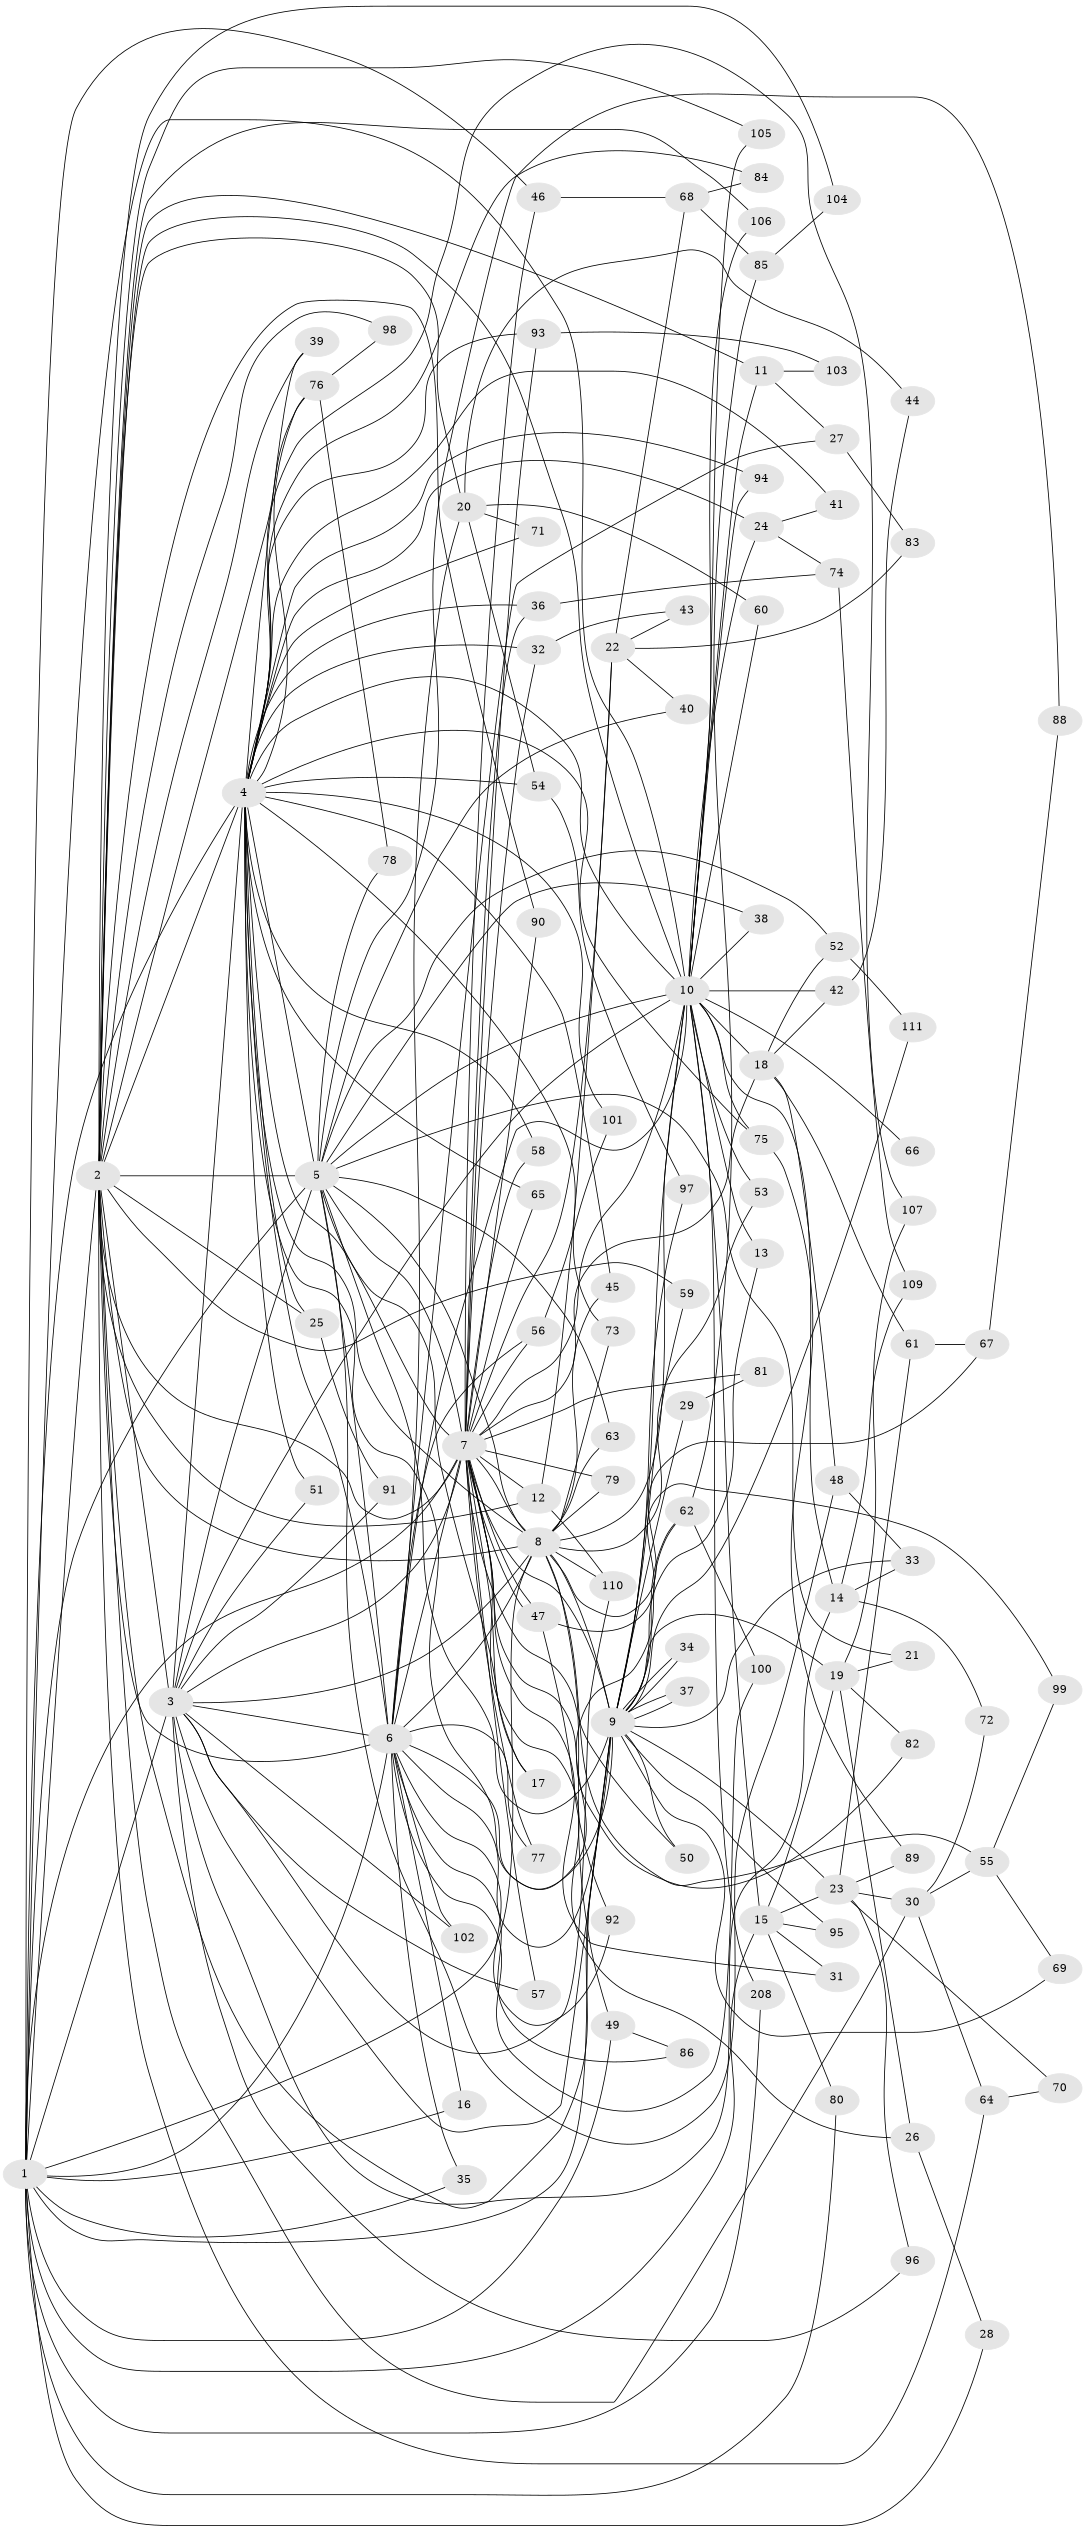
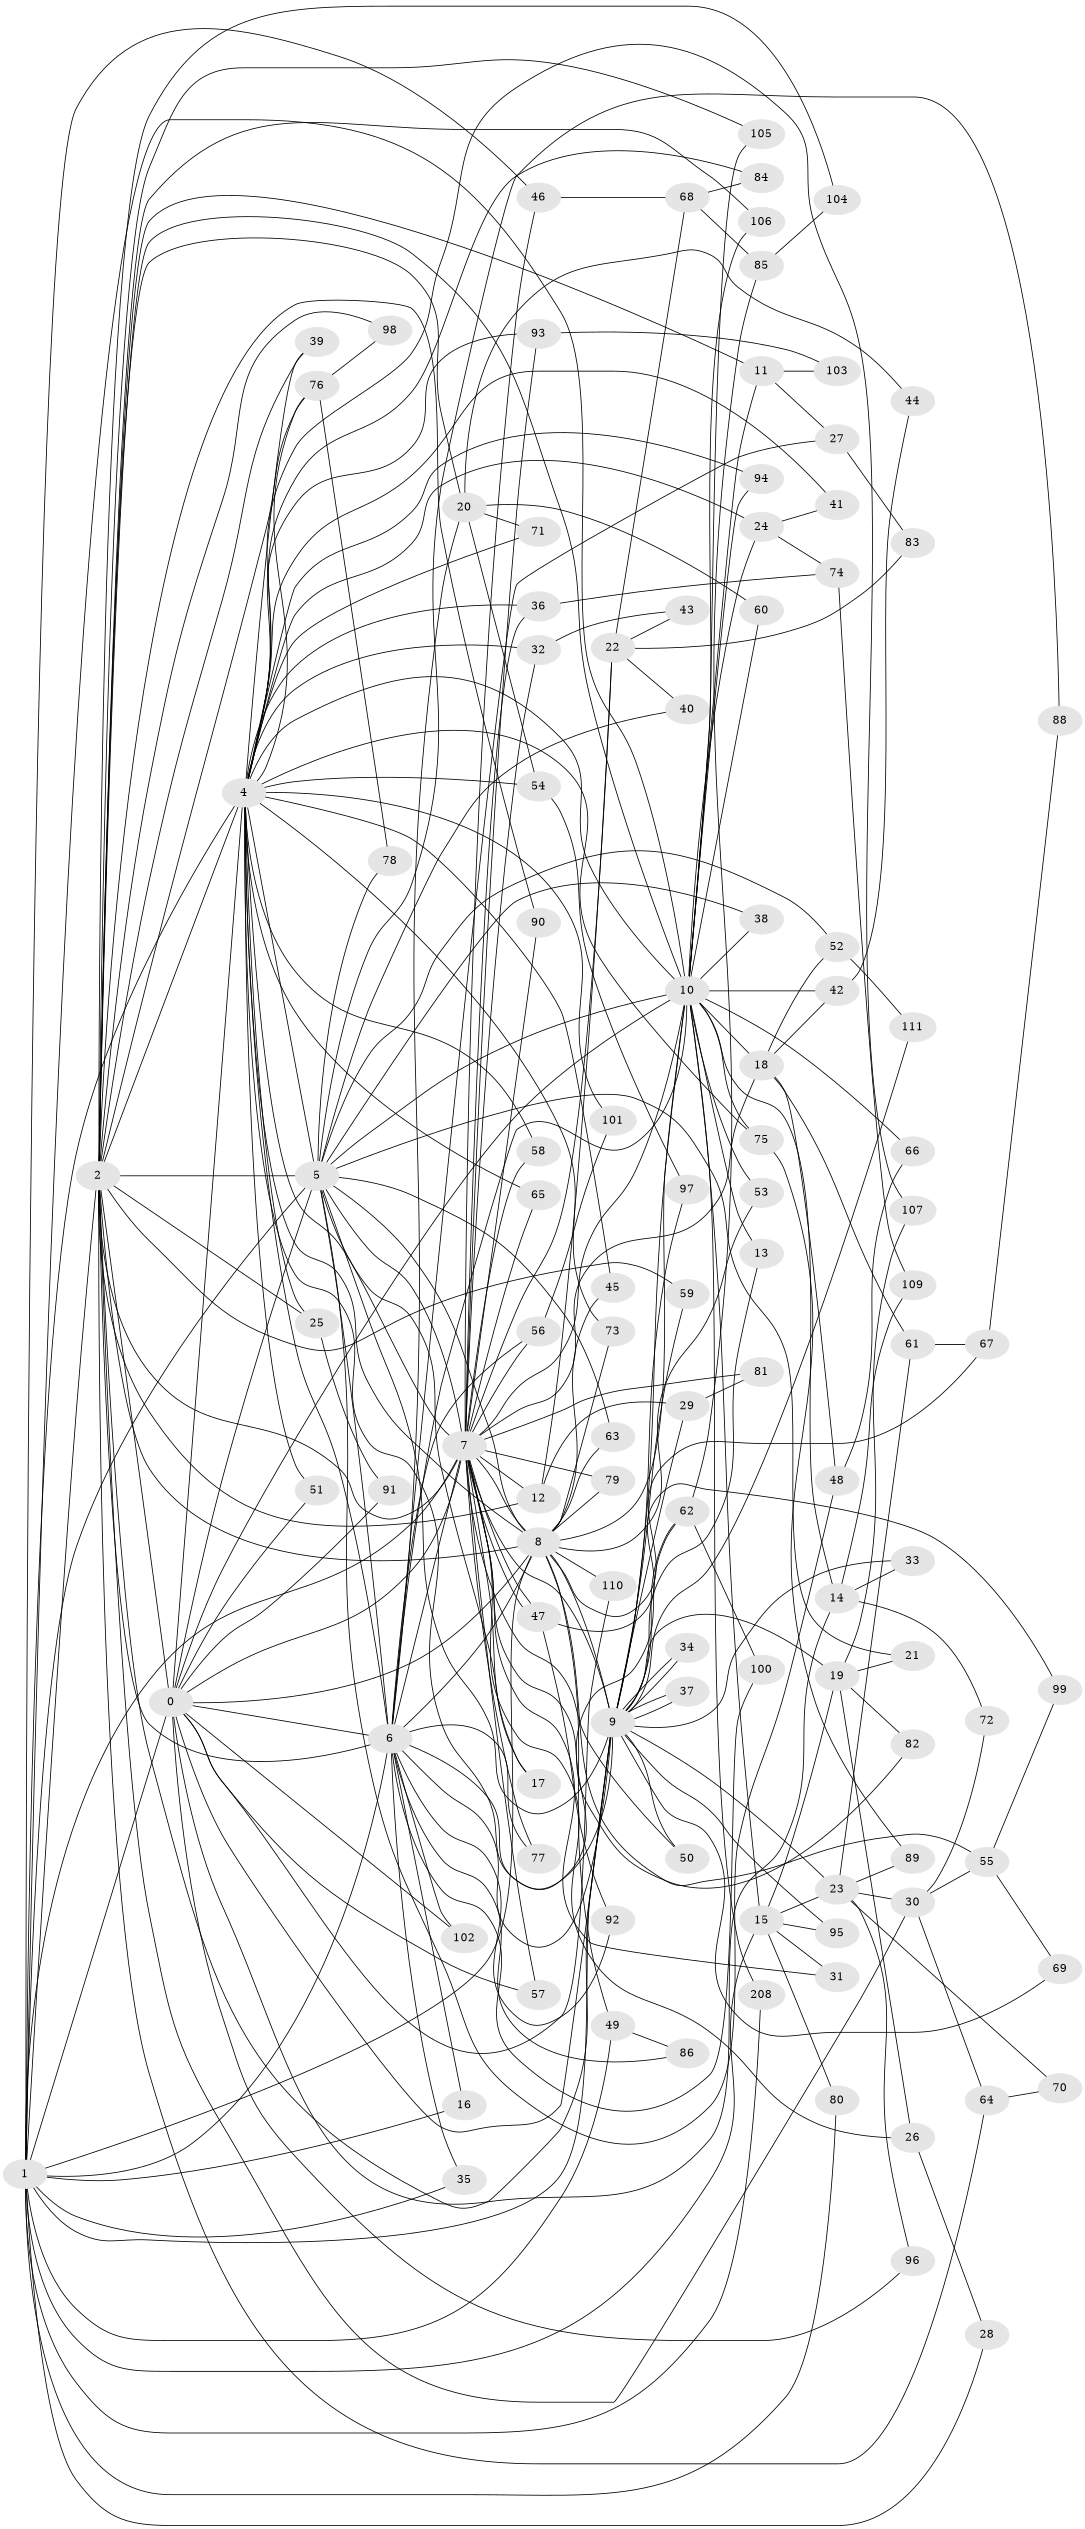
(880, 1526) -> (872, 1315)
(579, 1543) -> (581, 1422)
(171, 1702) -> (171, 1702)
